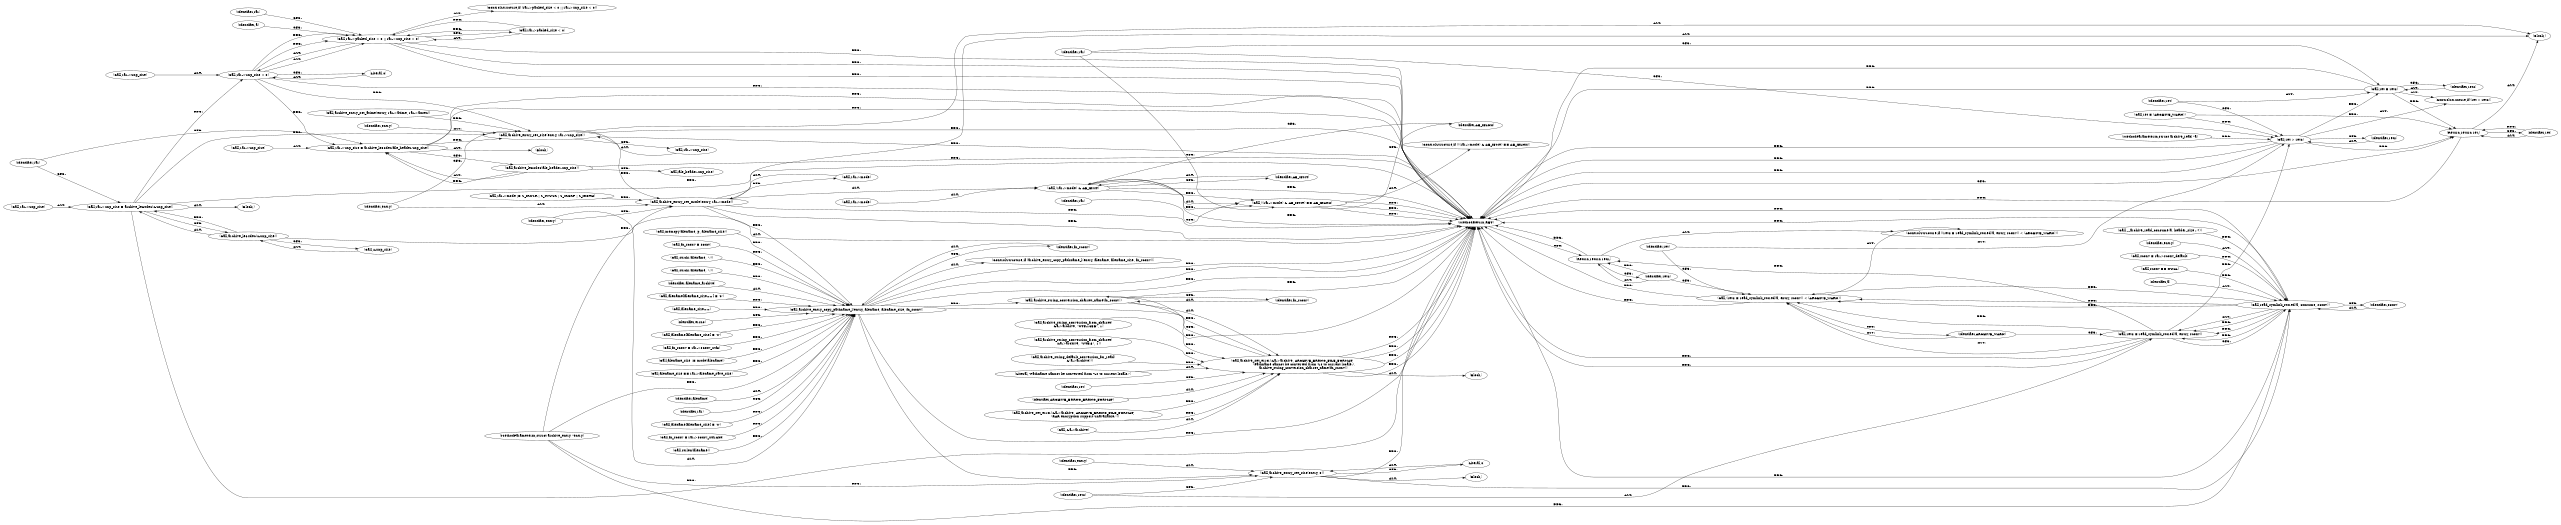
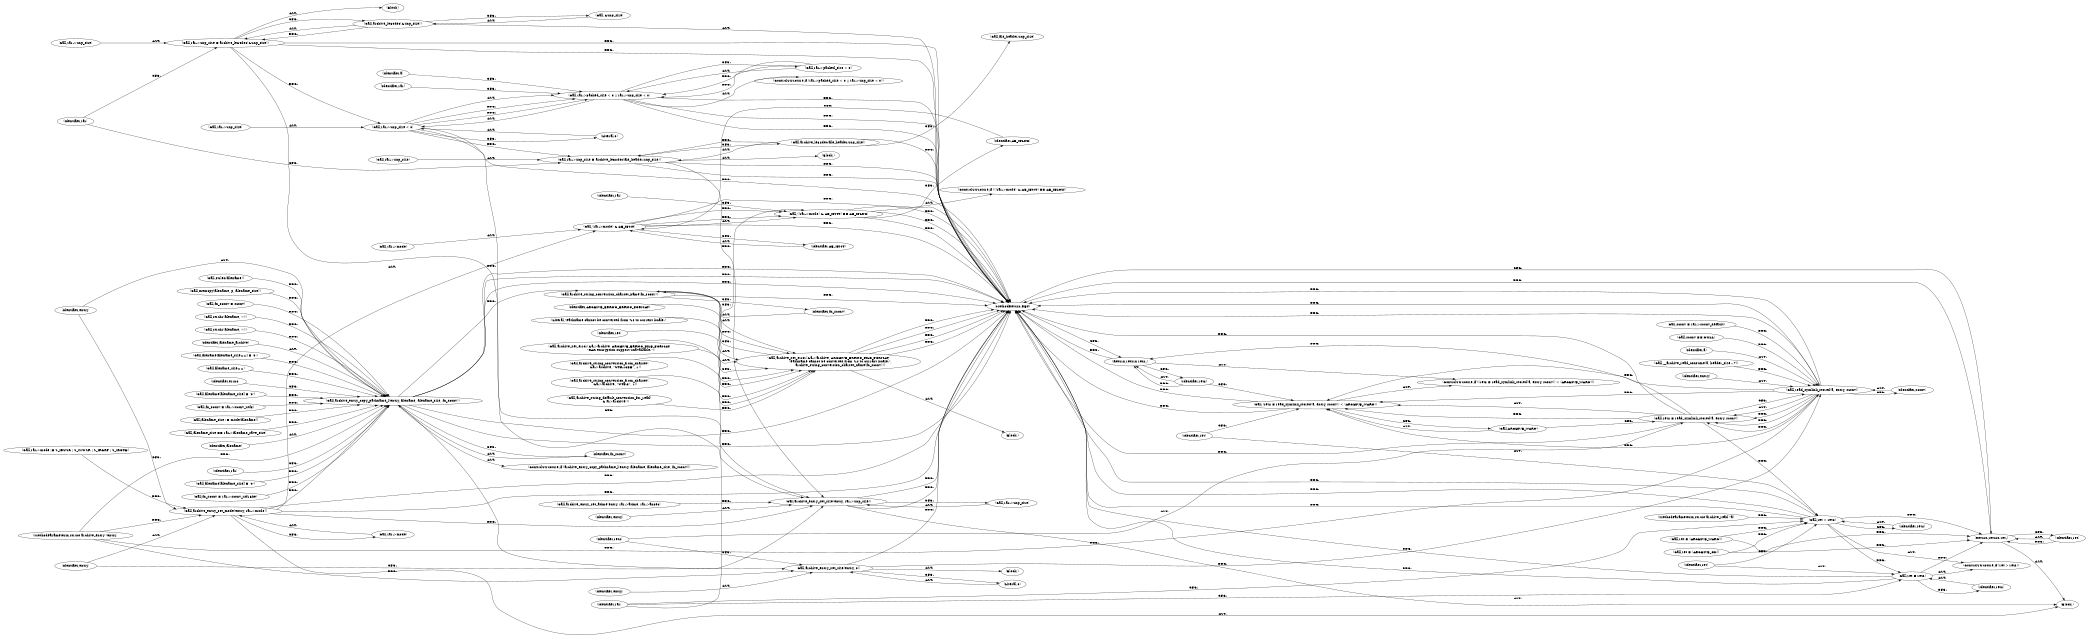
(378, 93) -> (610, 410)
(621, 154) -> (541, 525)
(2290, 305) -> (1822, 390)
(1982, 334) -> (1518, 429)
(1073, 430) -> none
none -> (1696, 552)
